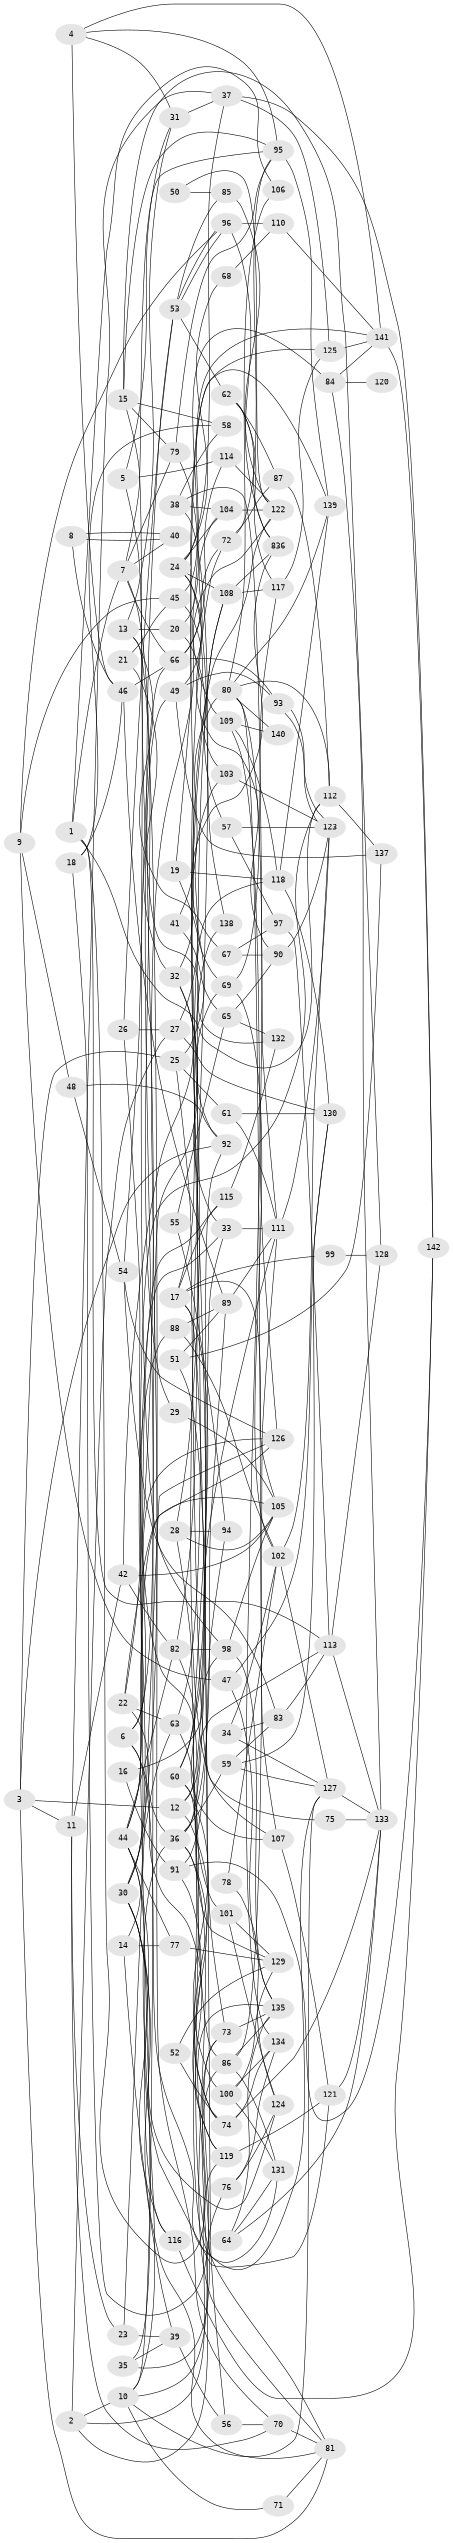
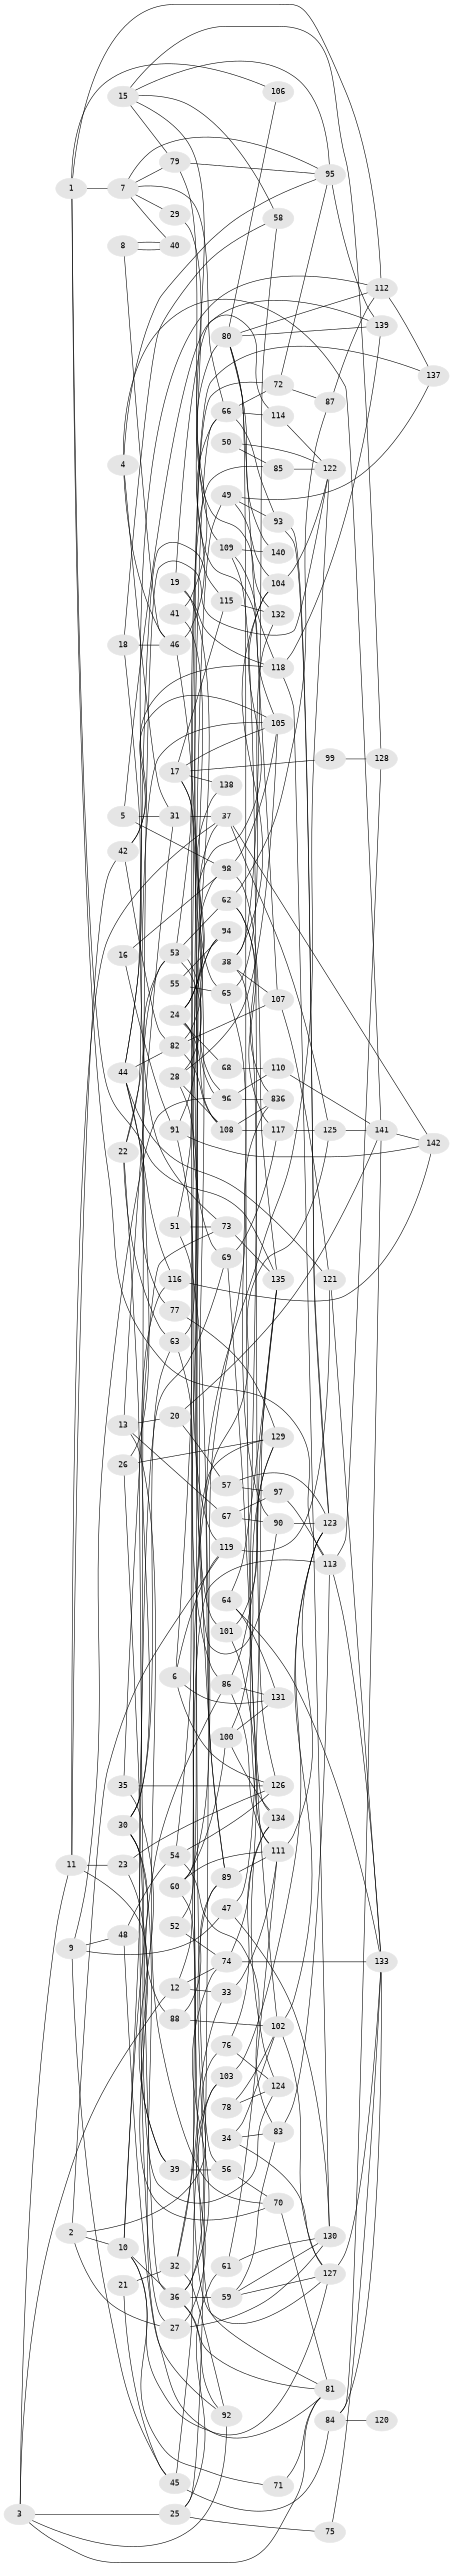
(123, 1946) -> none
